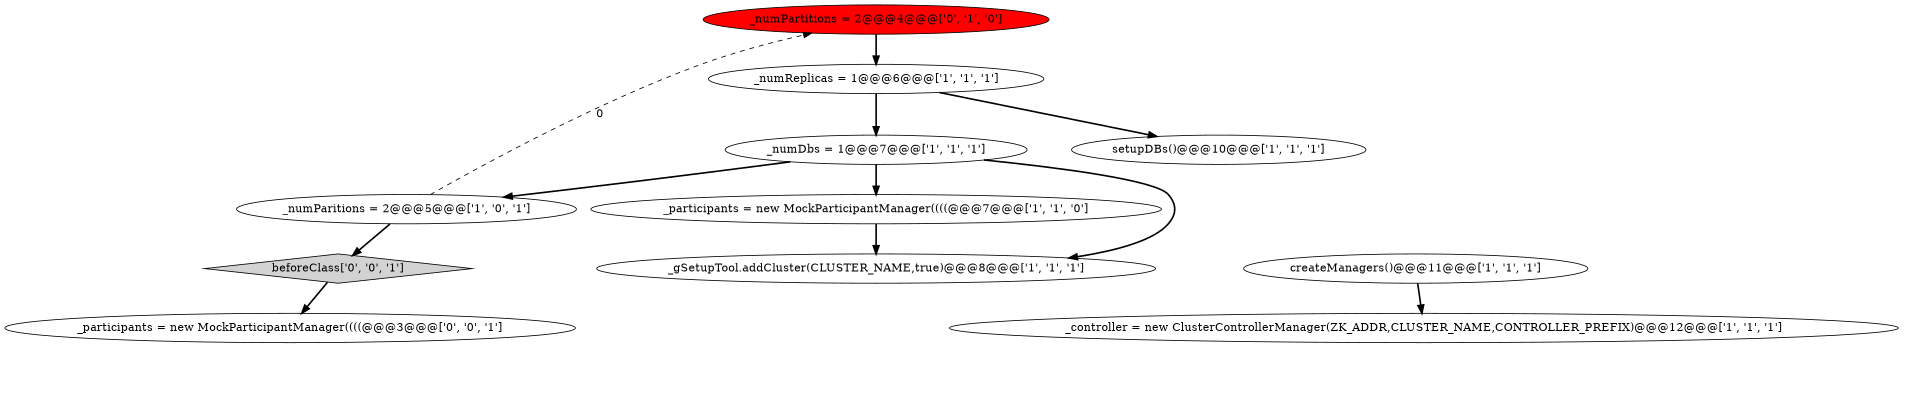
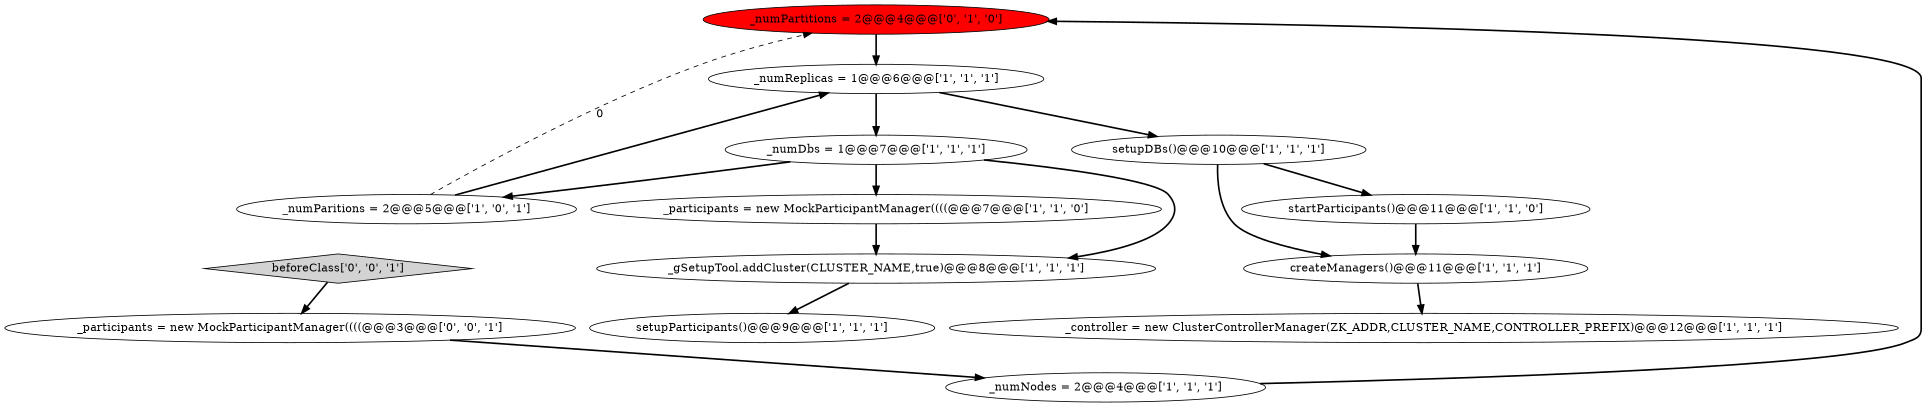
none -> (1416, 209)
none -> (1247, 232)
(374, 237) -> (638, 145)
none -> (762, 328)
none -> (1106, 387)
